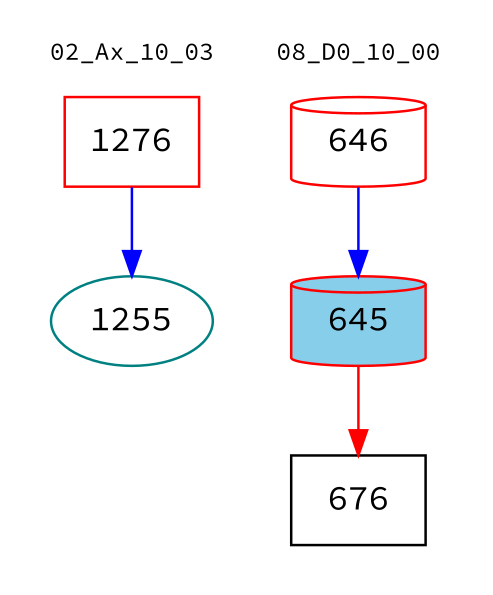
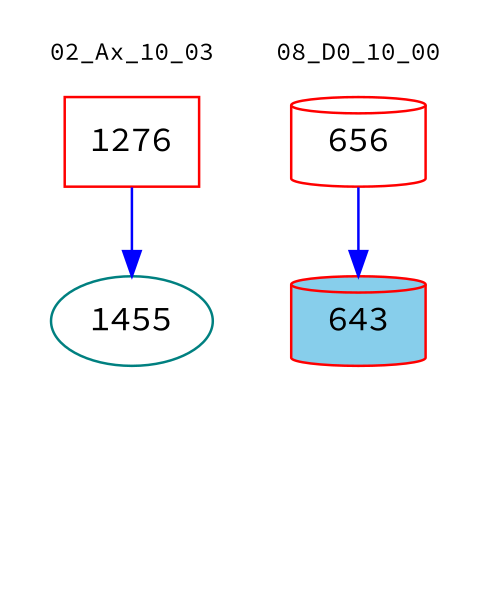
(358, 142) -> (358, 142)
(132, 321) -> (132, 321)
(358, 321) -> (358, 321)
(358, 500) -> none
